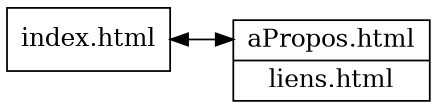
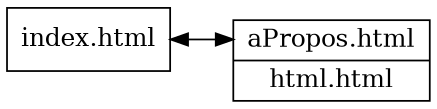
(332, 80) -> (332, 80)
